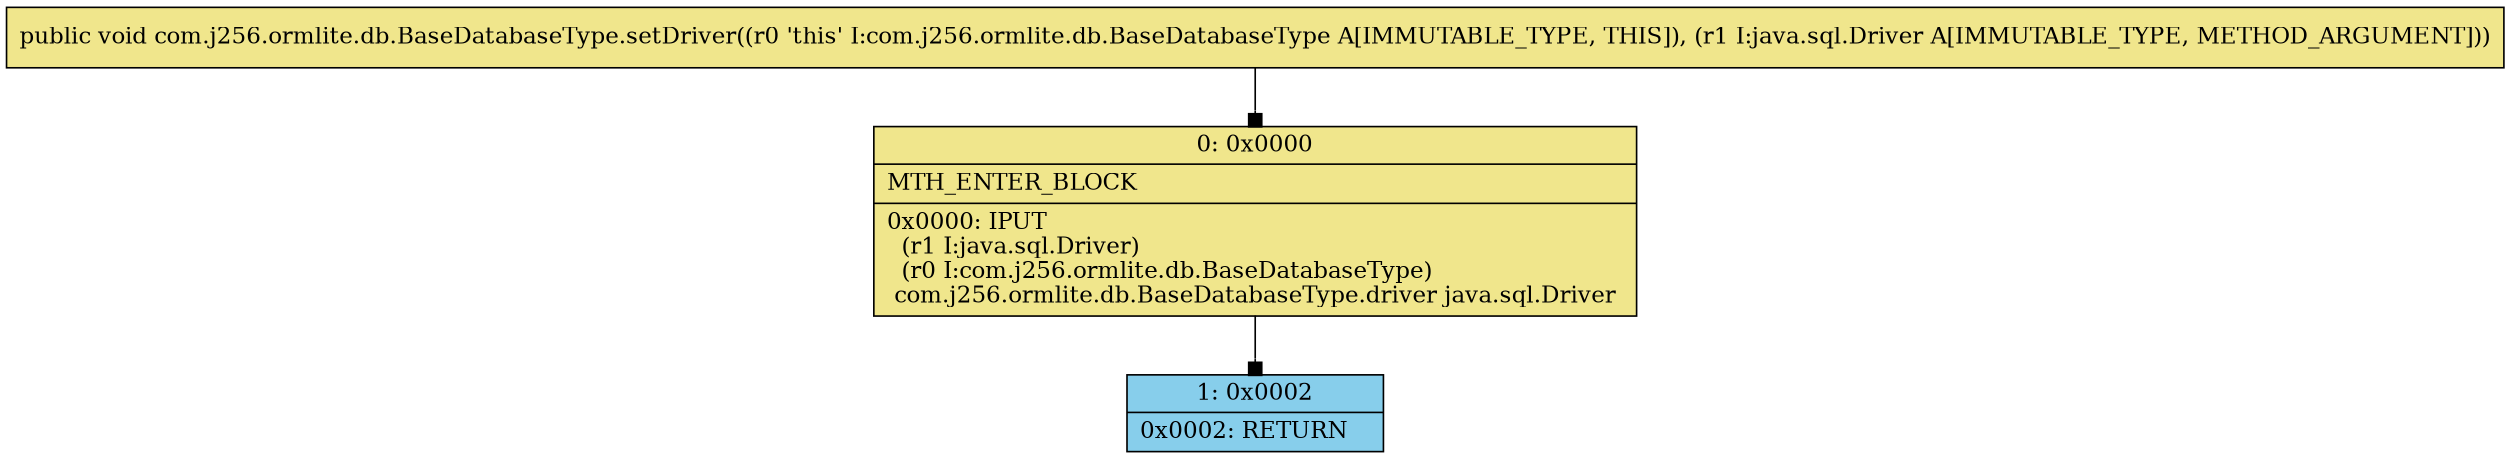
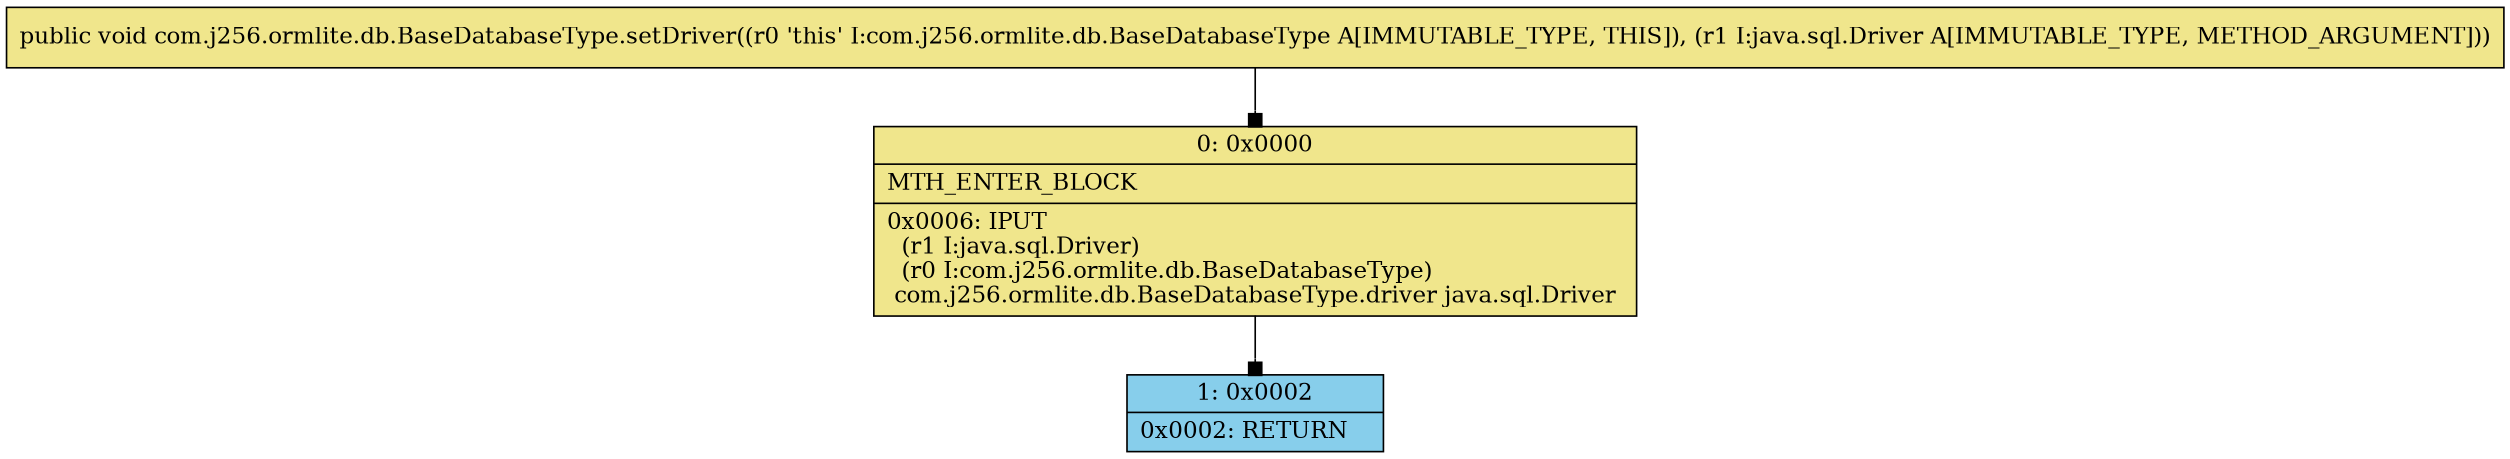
(974, 222) -> (974, 222)
